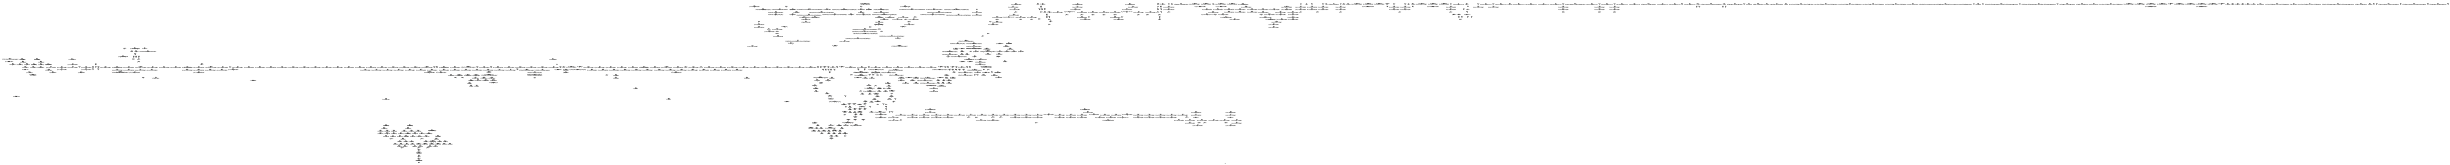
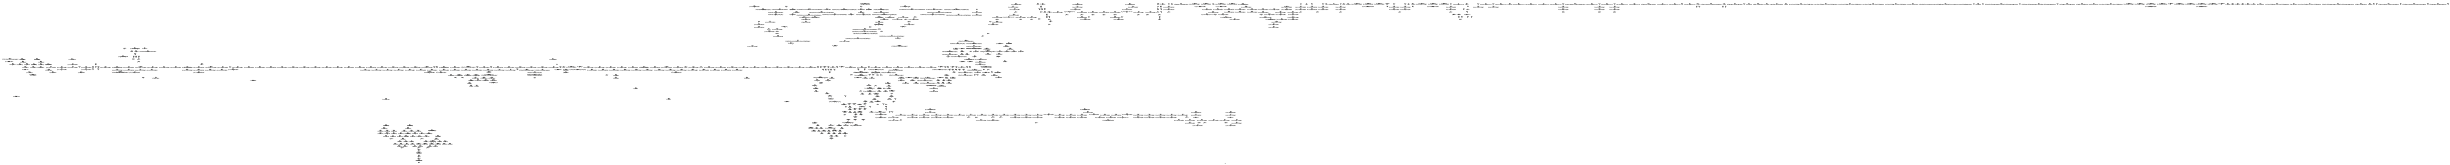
none -> (770, 22)
